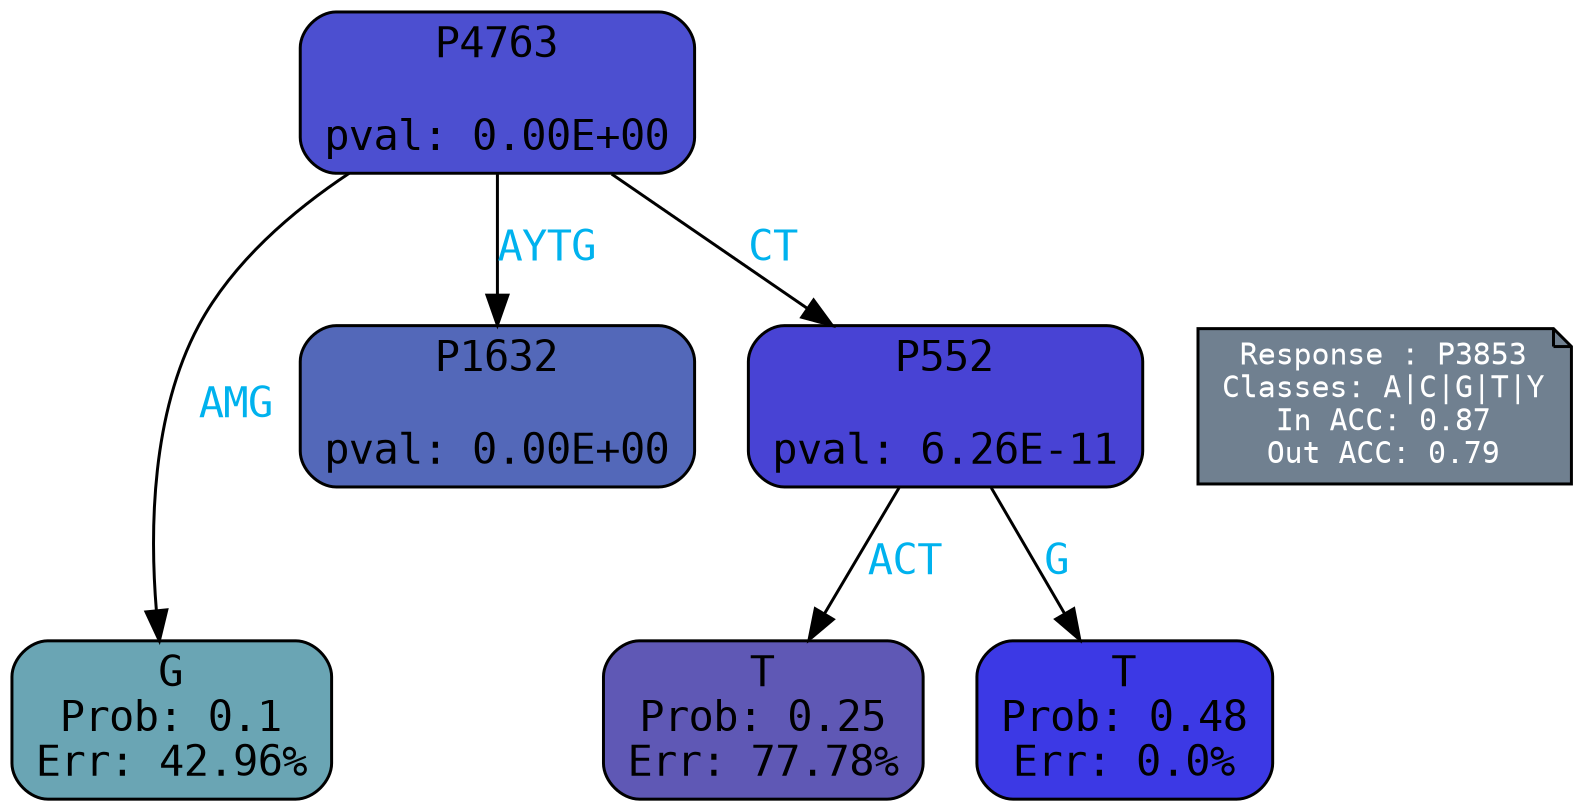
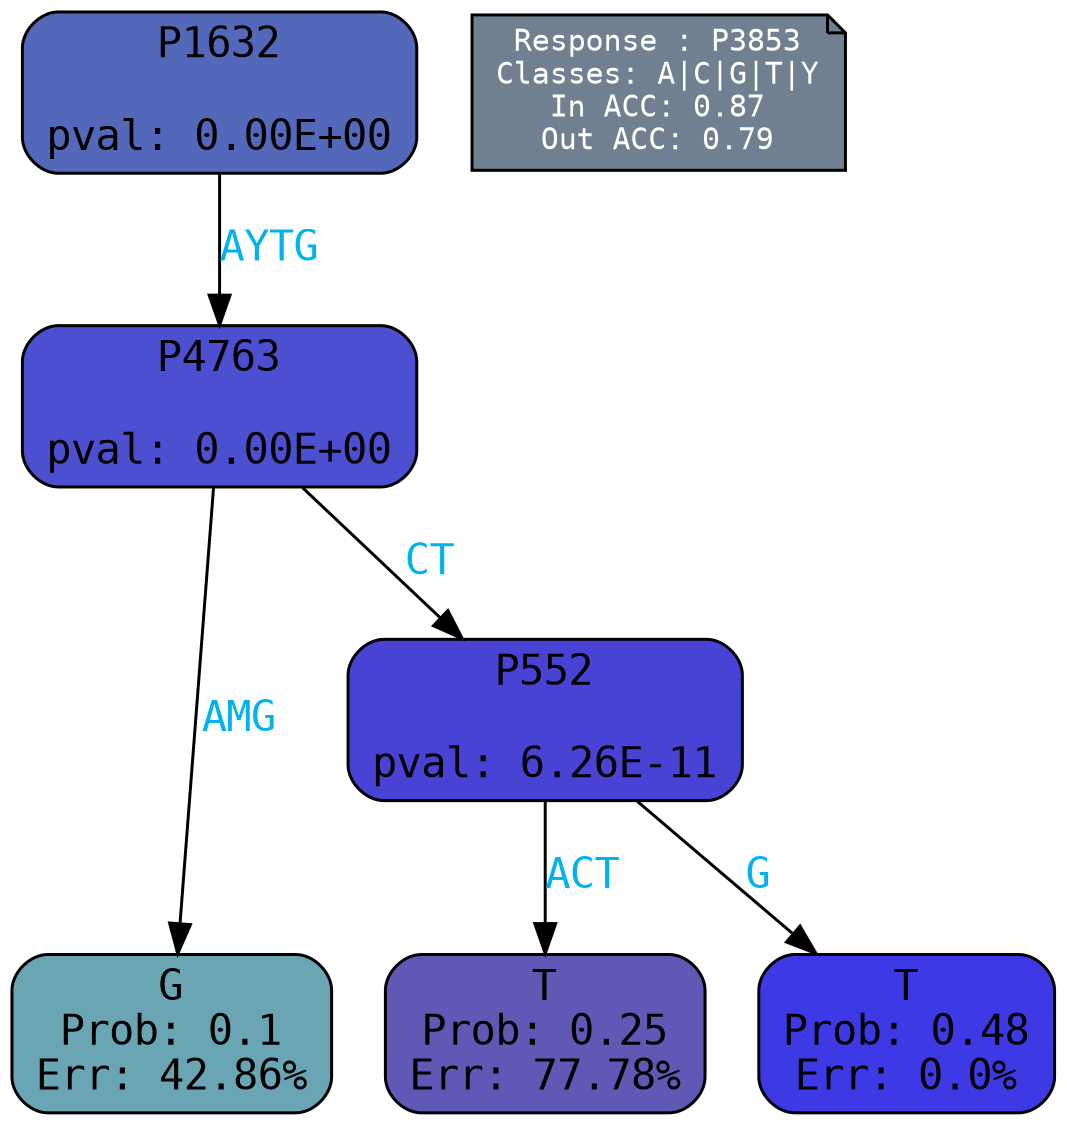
(497, 234) -> (220, 234)
(172, 720) -> (172, 1034)
